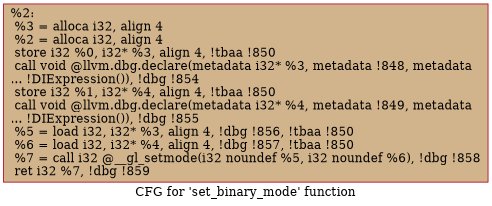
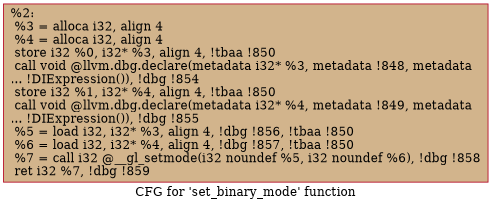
(87, 40) -> (87, 40)
